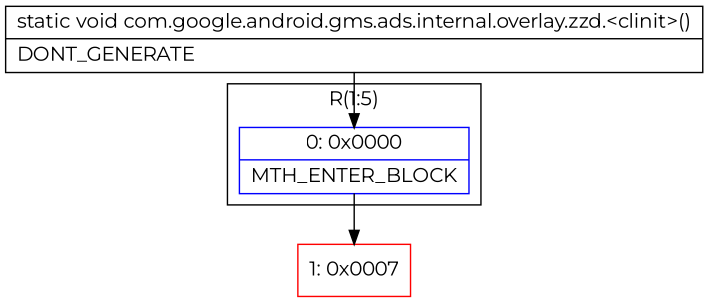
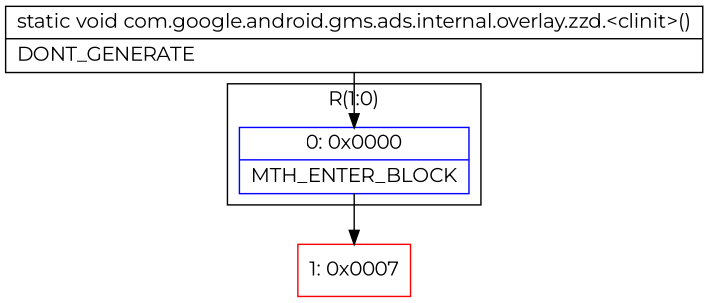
(354, 100) -> (354, 100)
